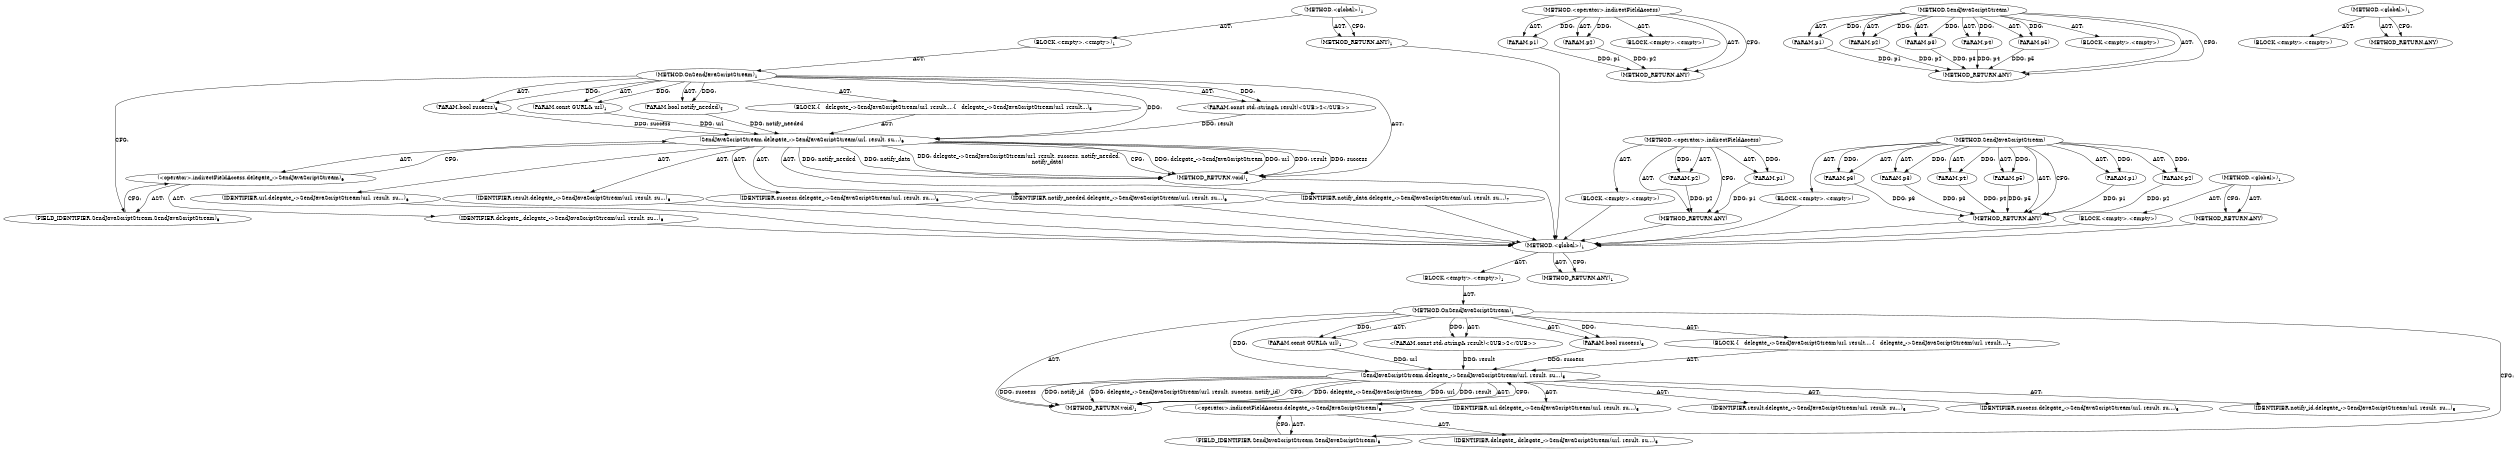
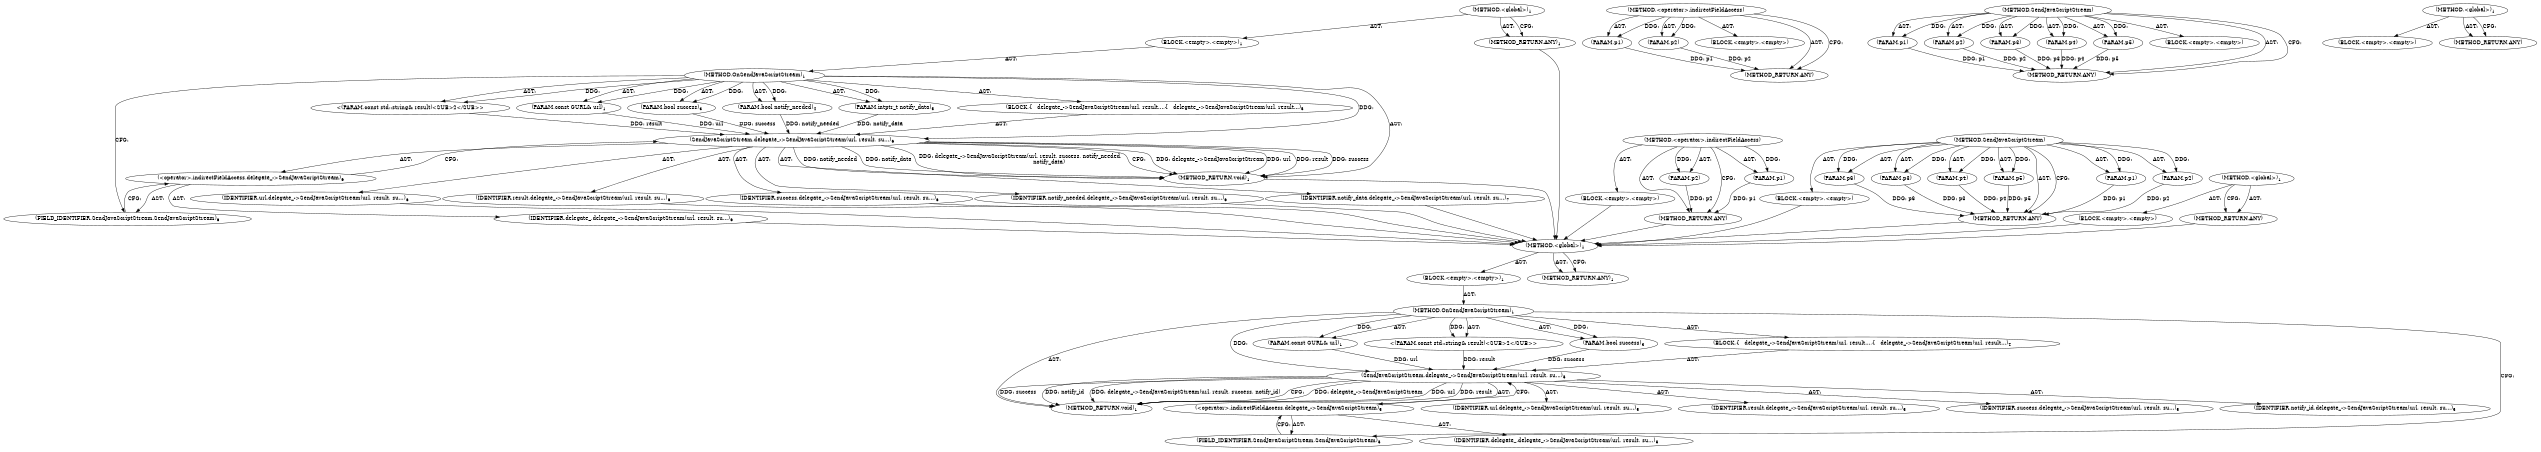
none -> (895, 108)
